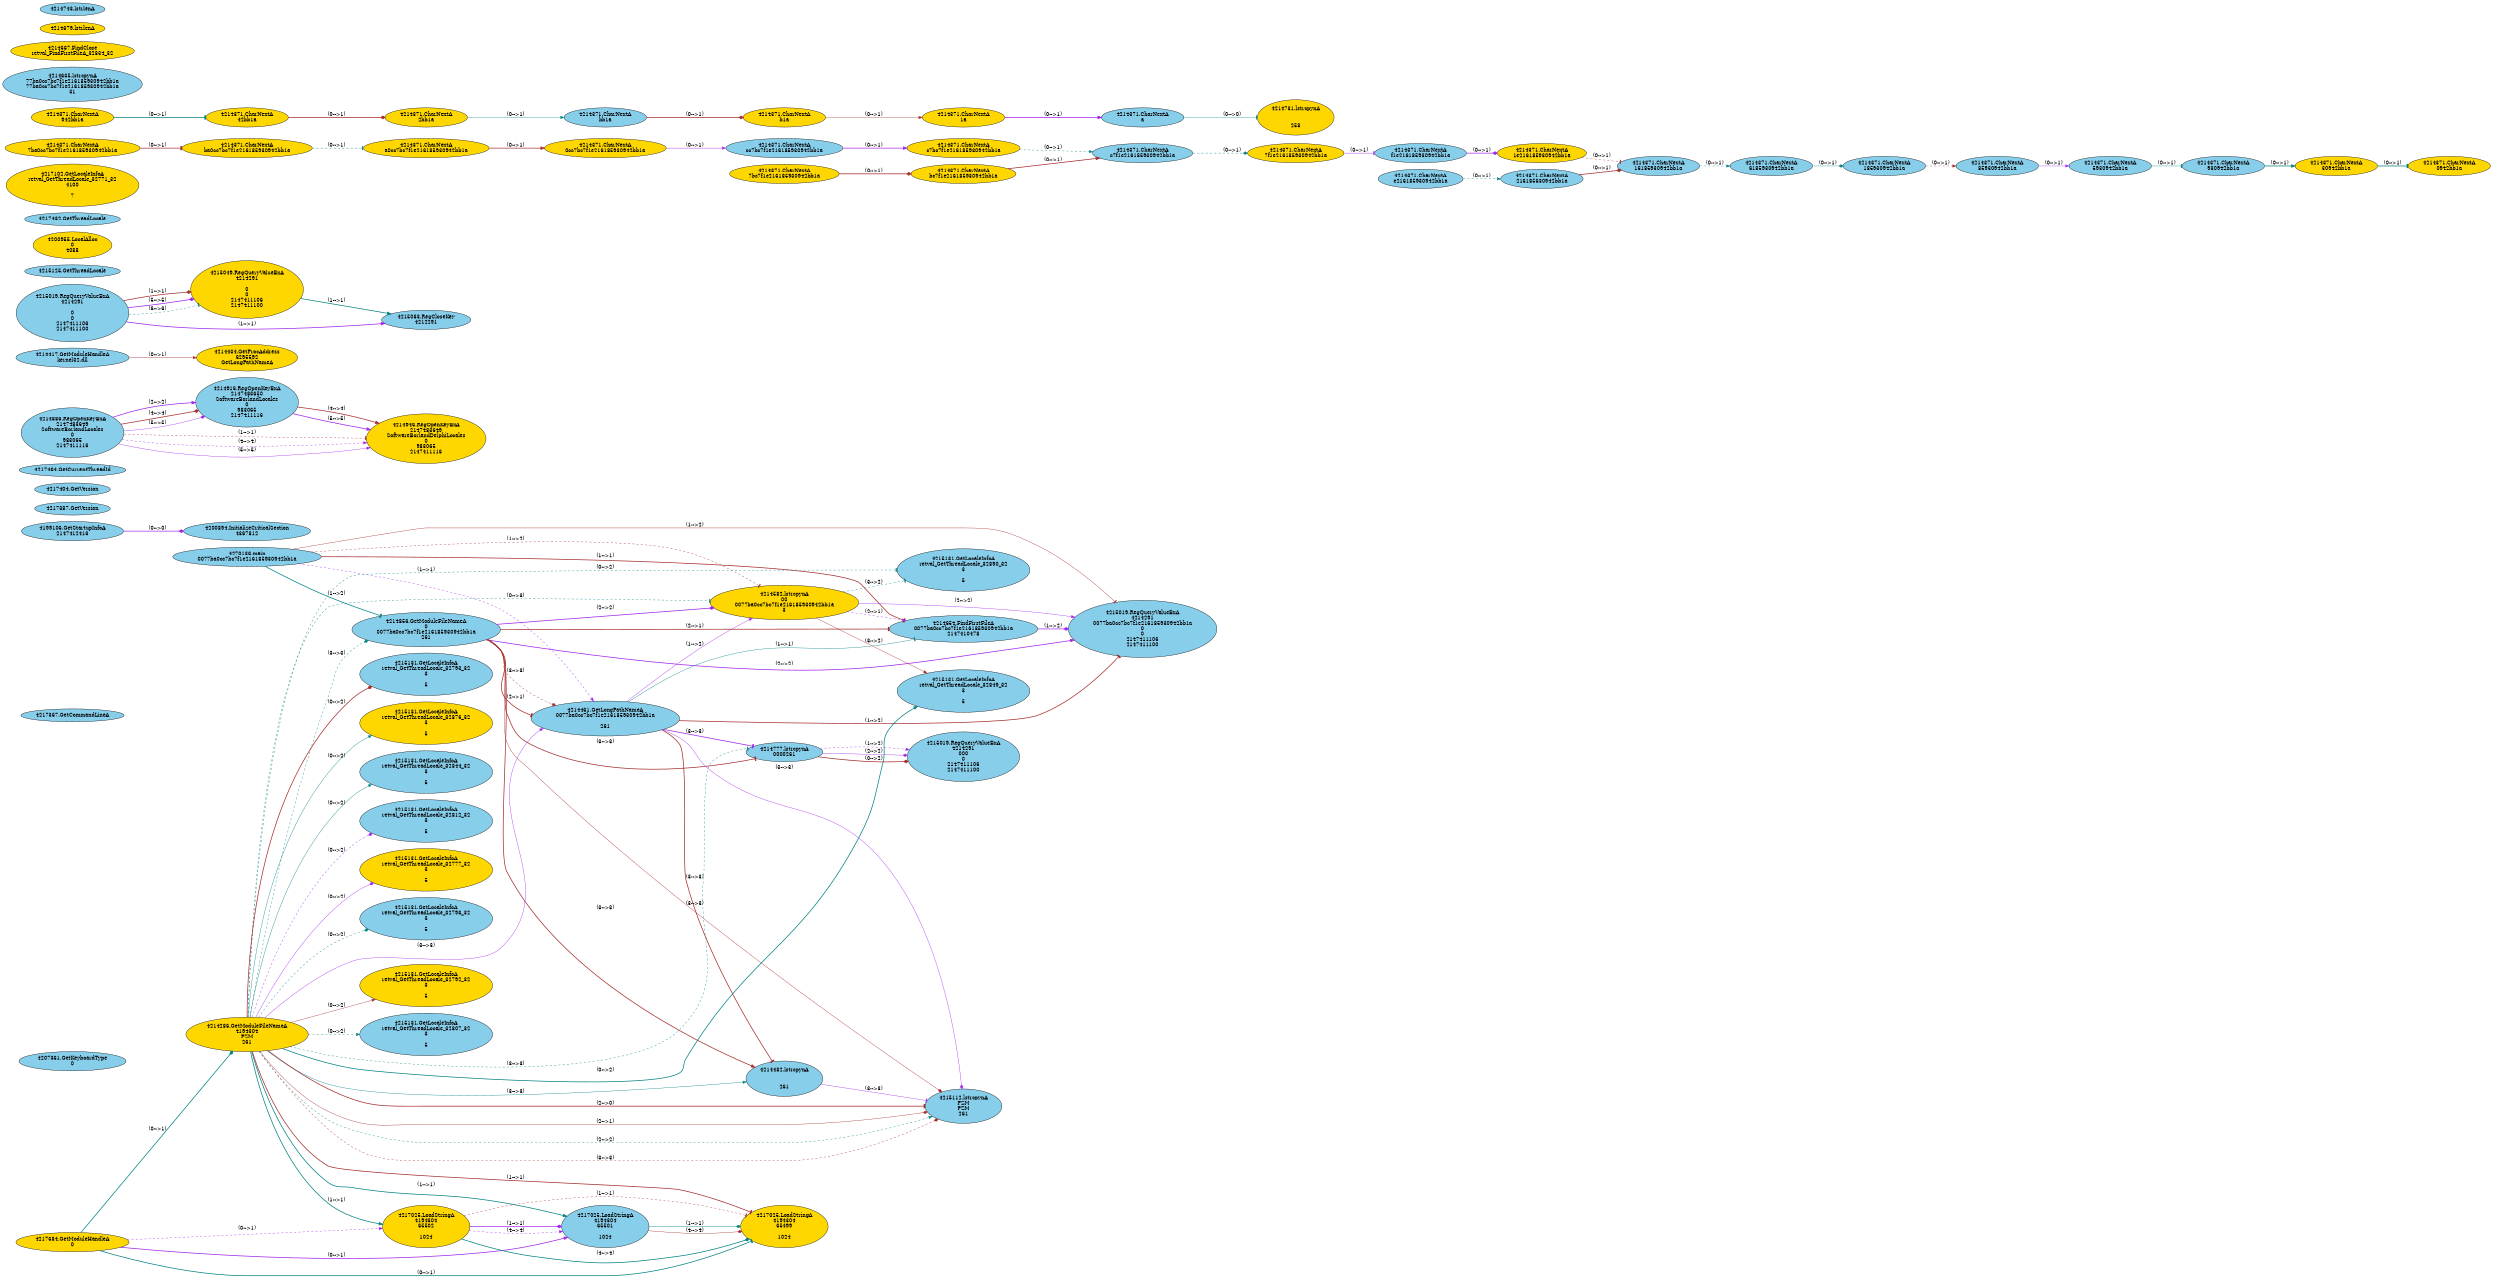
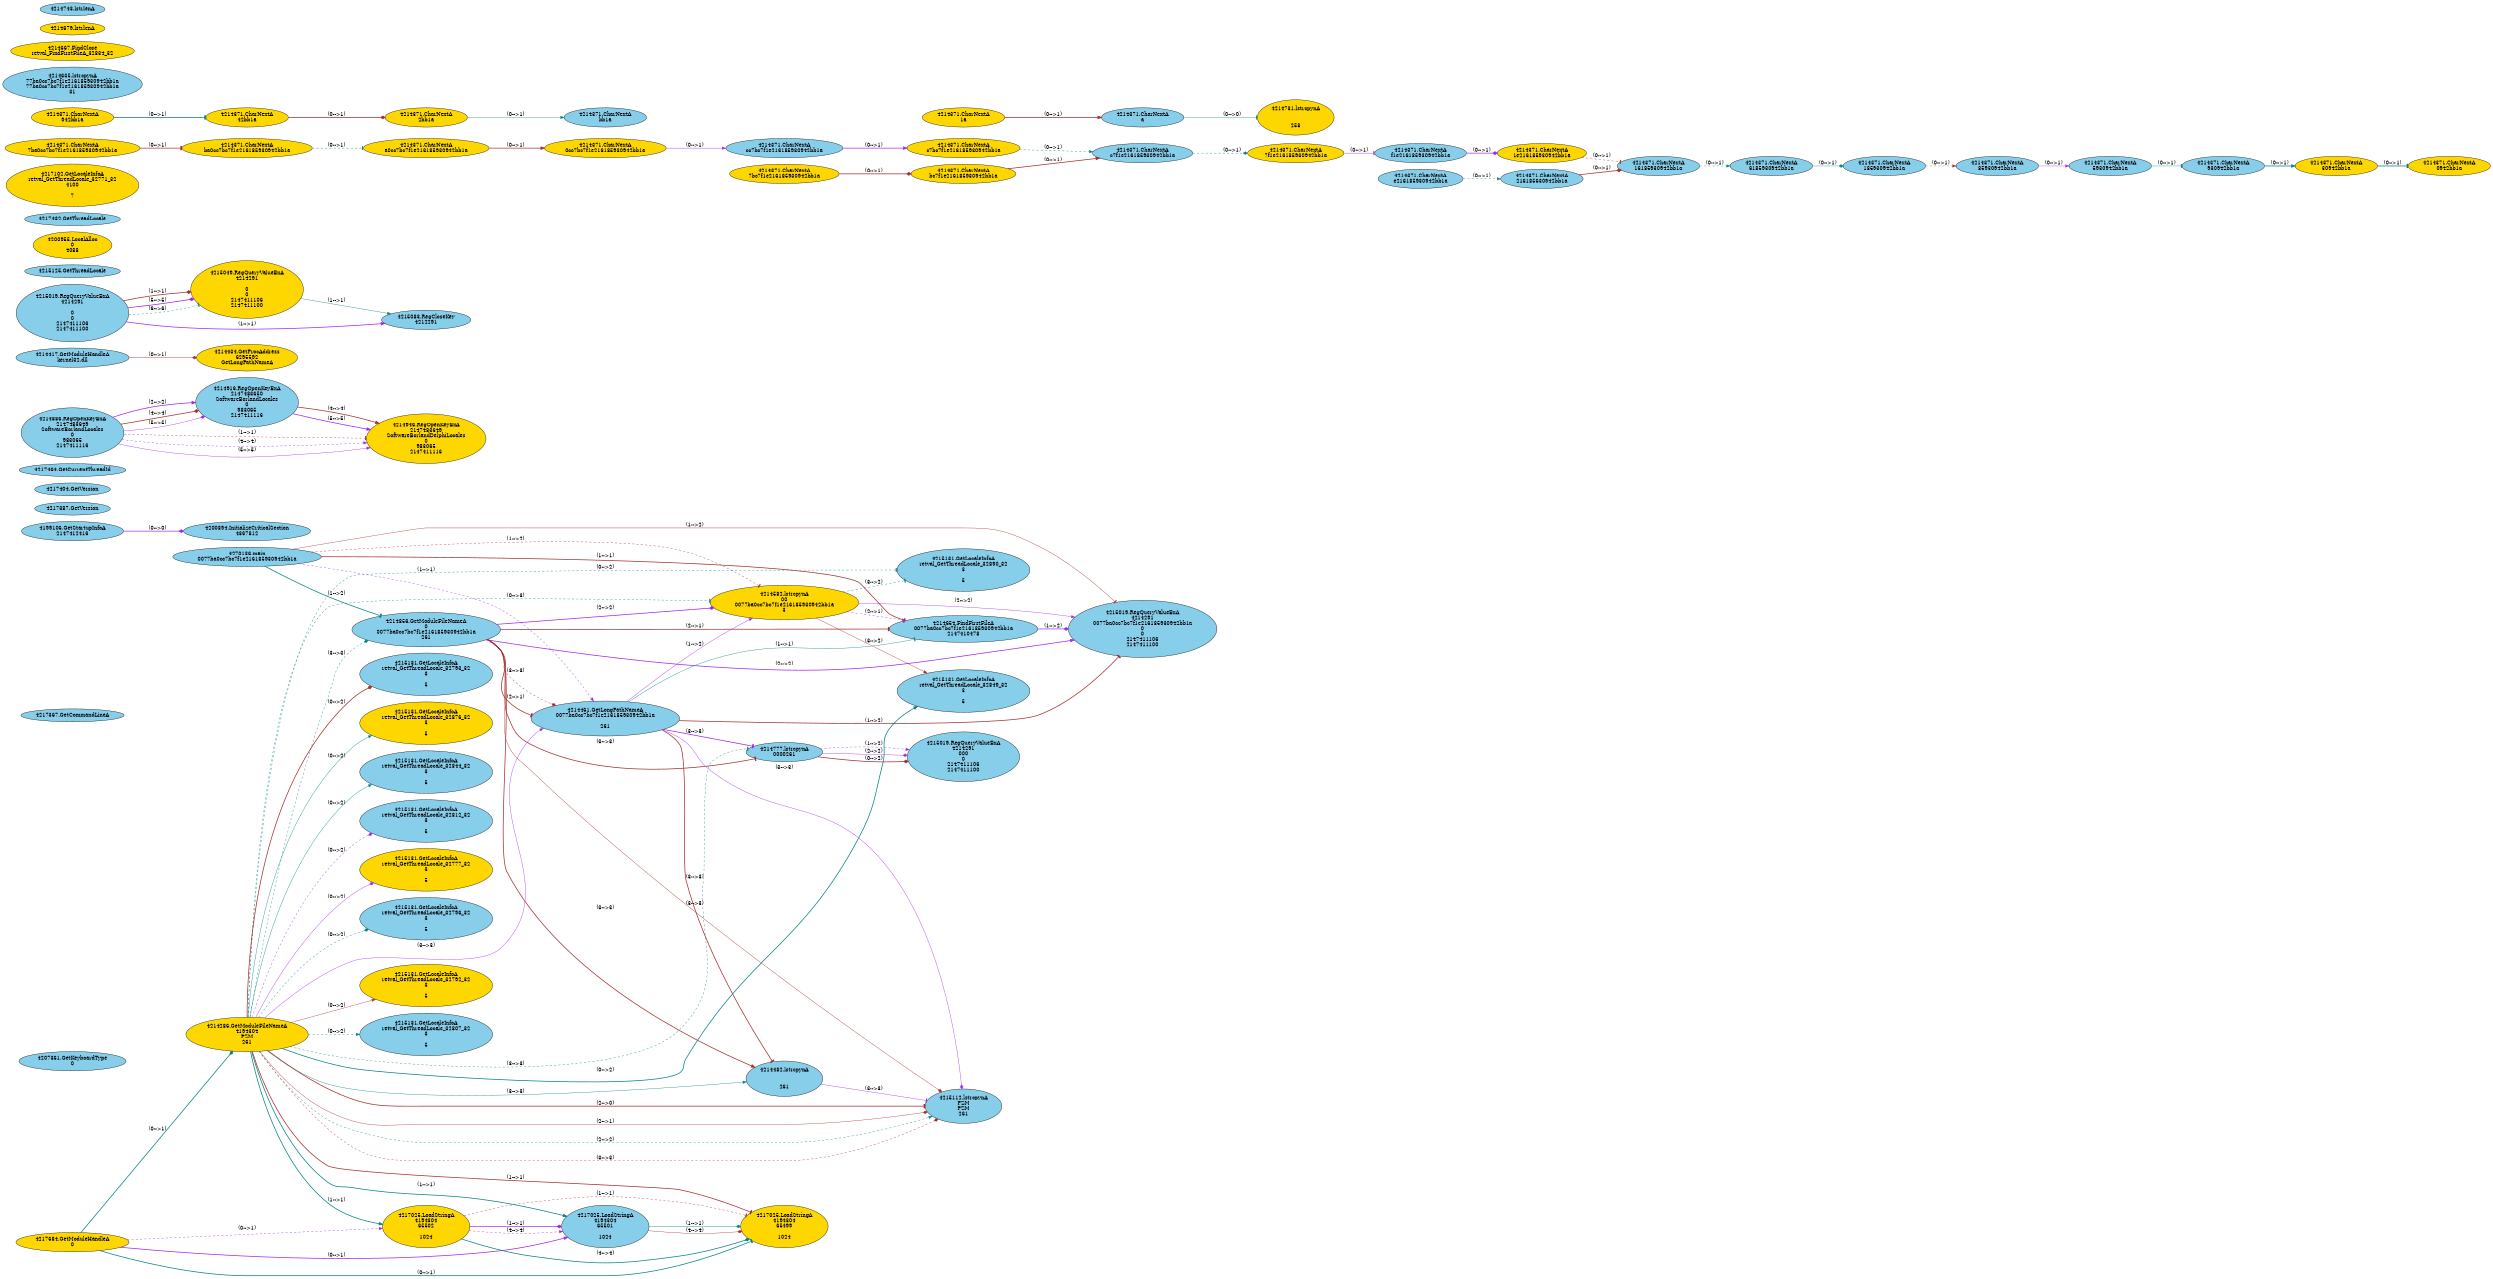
(784, 117) -> none
(1051, 117) -> (1051, 117)
(344, 306) -> (344, 306)
(161, 358) -> (161, 358)
